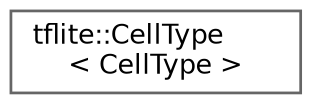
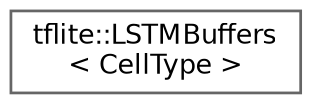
(156, 52) -> (156, 52)
